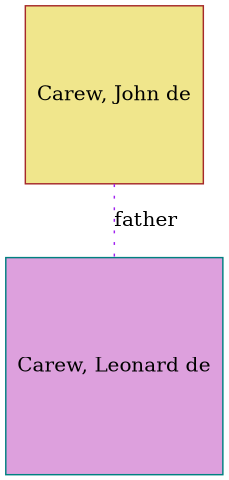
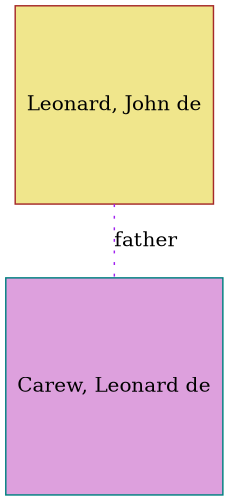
(114, 95) -> (114, 105)
